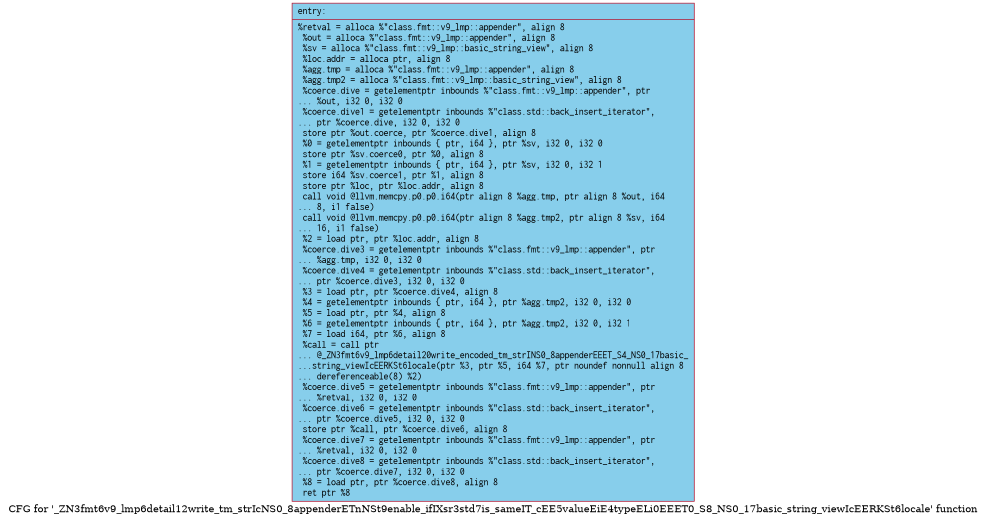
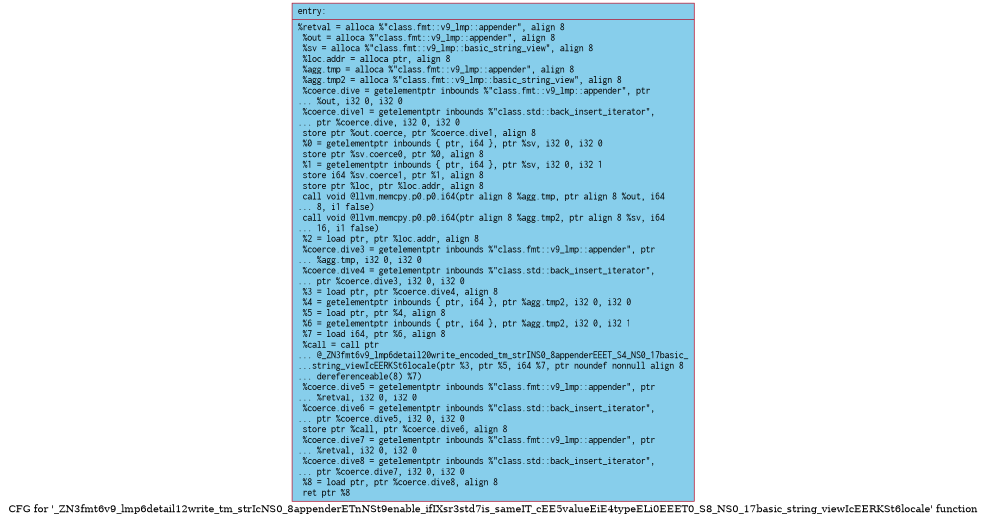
(360, 376) -> (360, 376)
